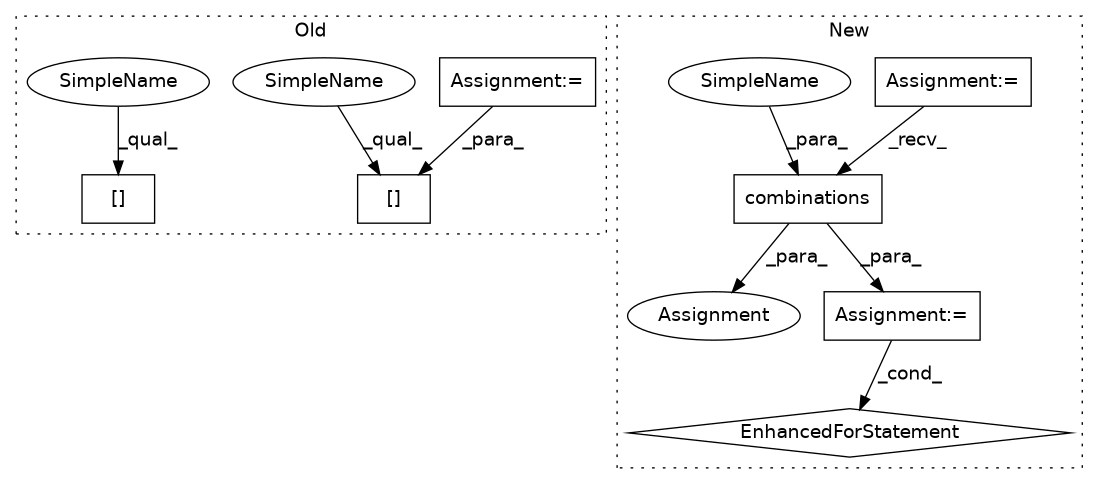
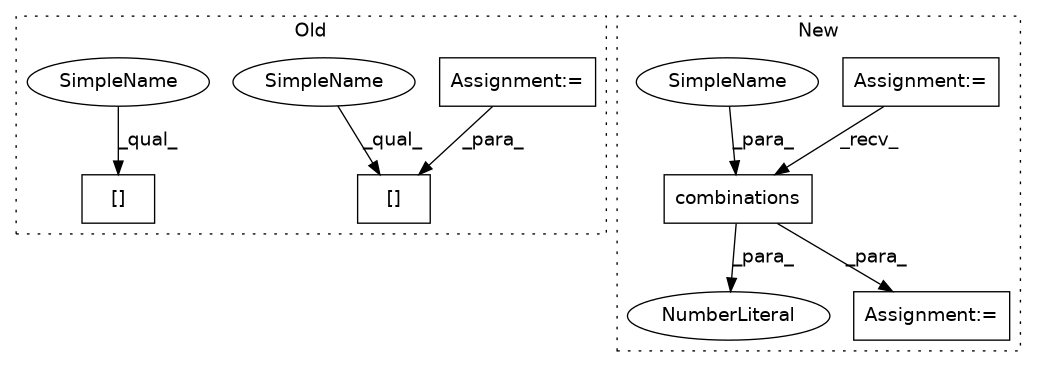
(714, 316) -> (729, 316)
(850, 433) -> none
